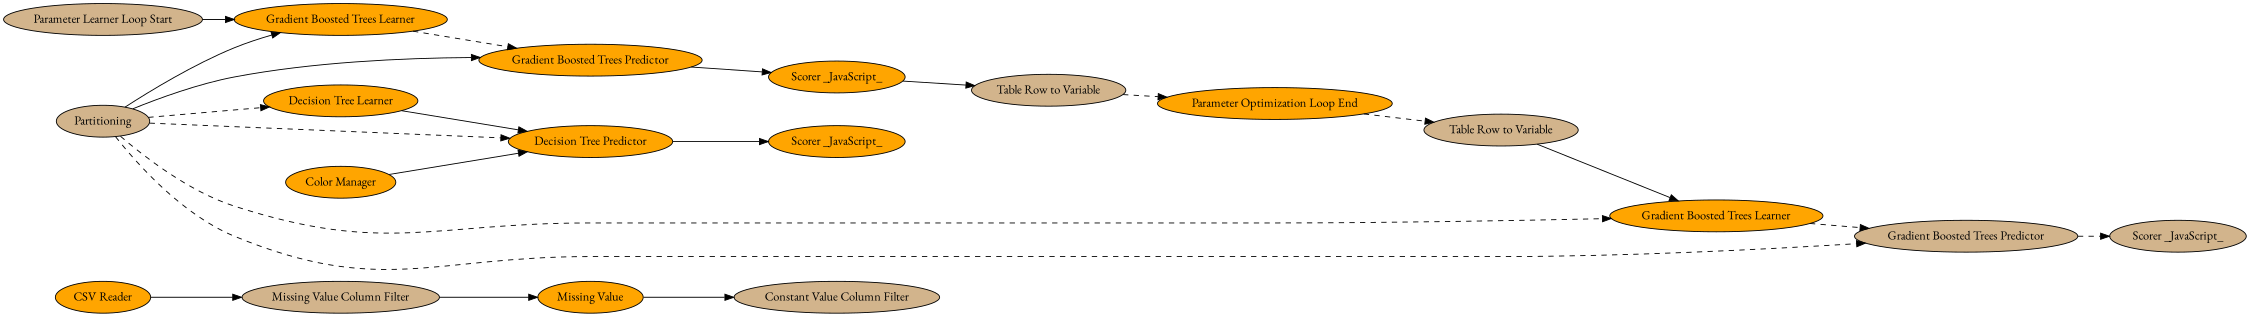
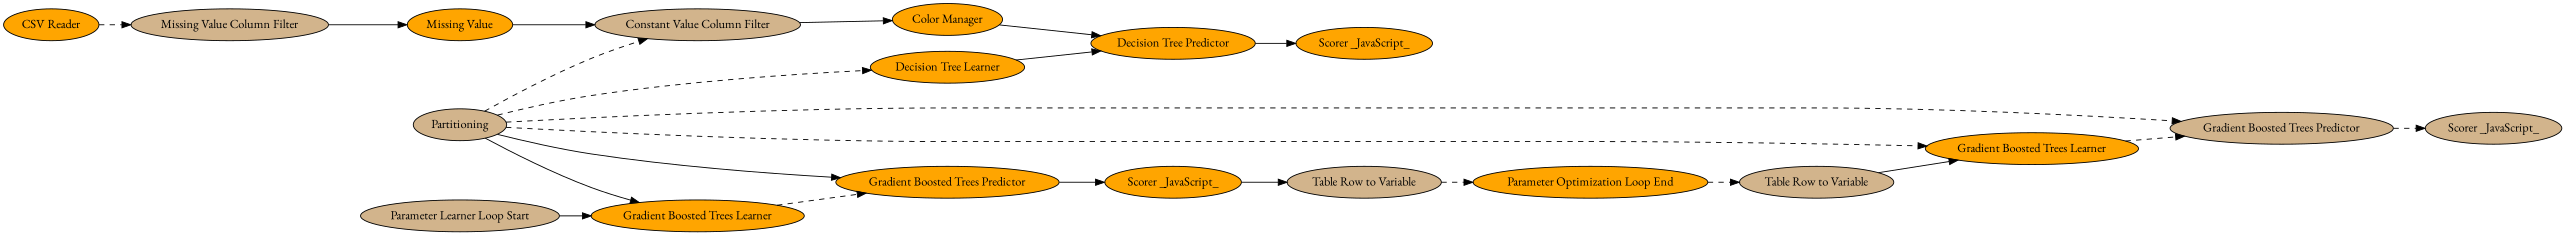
none -> (841, 22)
(325, 130) -> (560, 72)
(192, 297) -> (110, 25)
